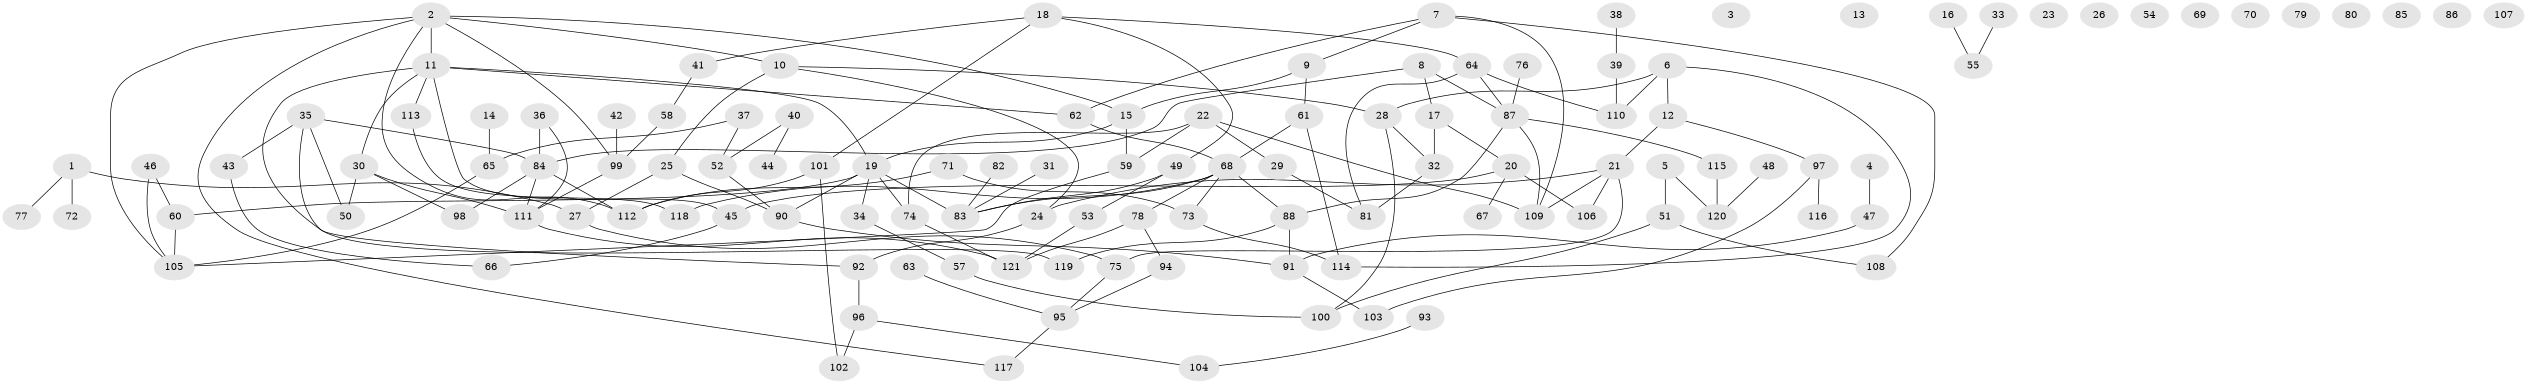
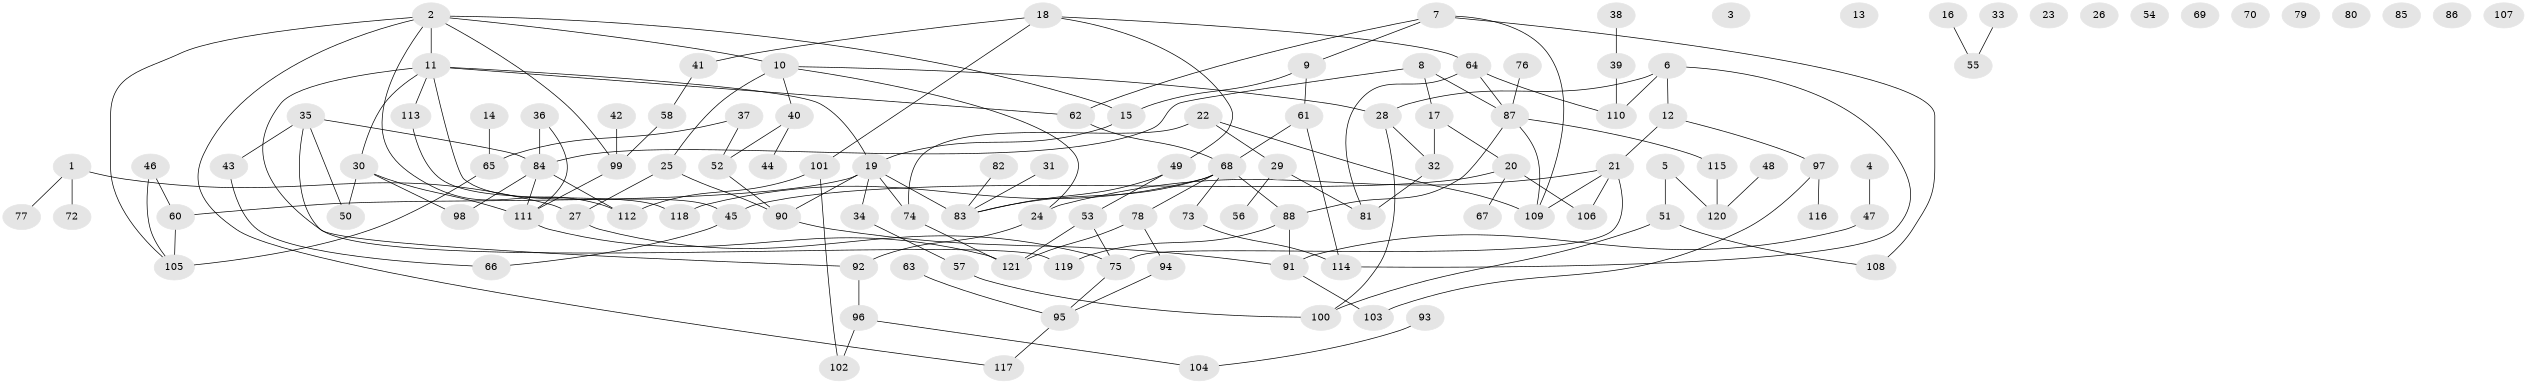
none -> (787, 89)
(948, 167) -> none
(1126, 167) -> none
none -> (1239, 217)
none -> (1102, 242)
